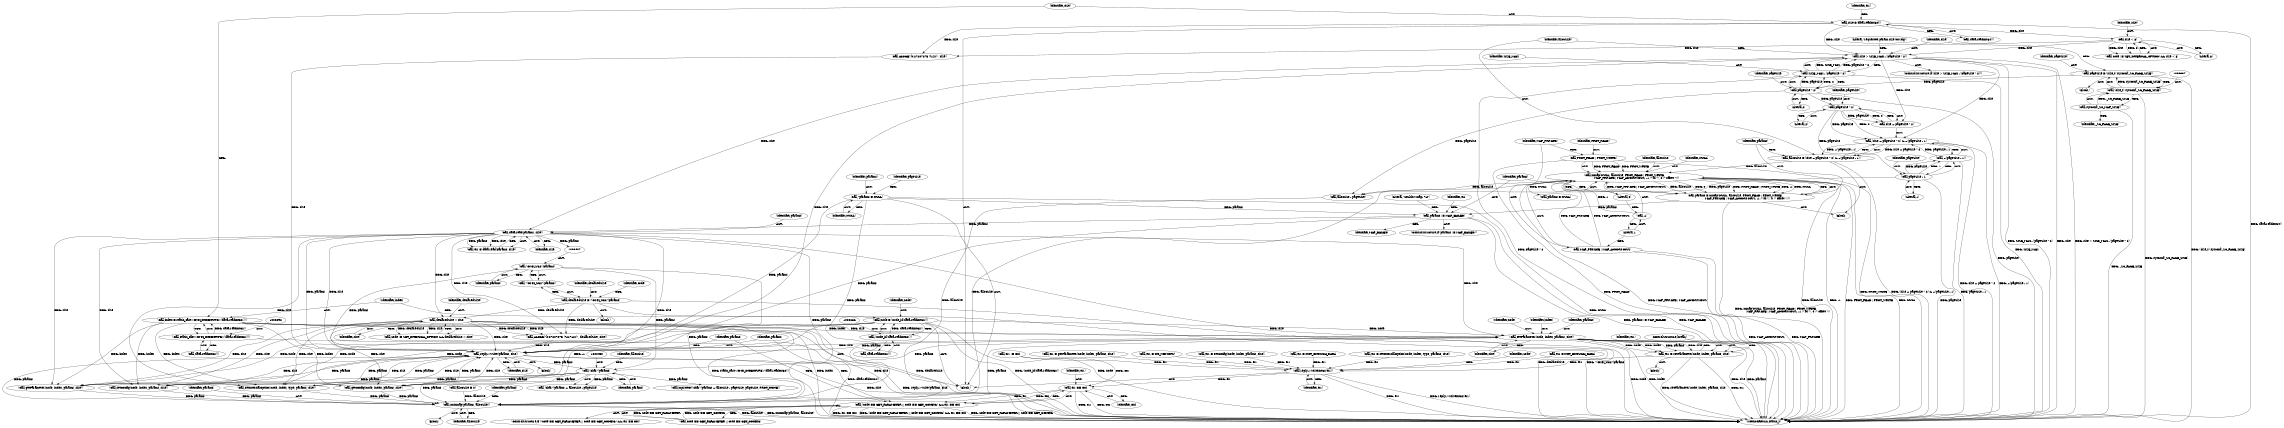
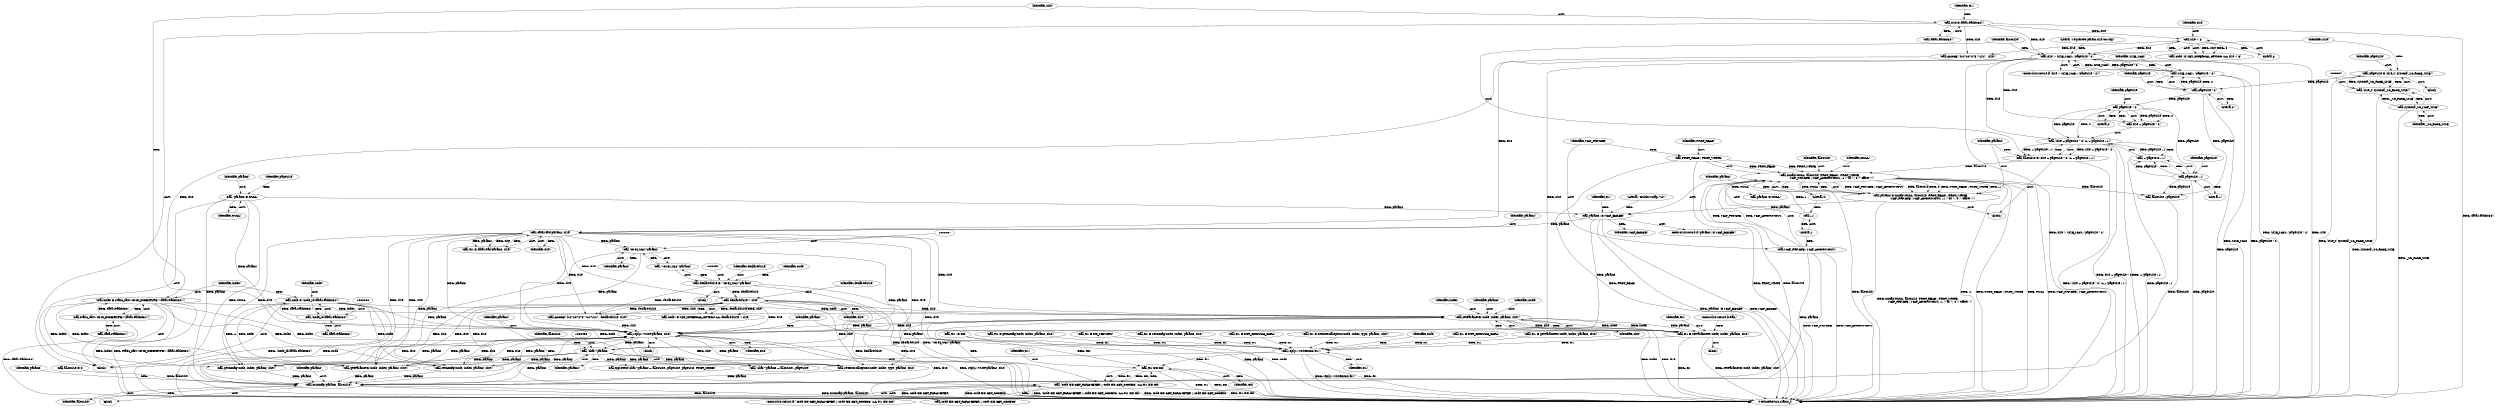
none -> (2427, 116)
(553, 240) -> (595, 241)
(251, 329) -> (717, 274)
none -> (1020, 334)
(1003, 349) -> (1135, 381)
